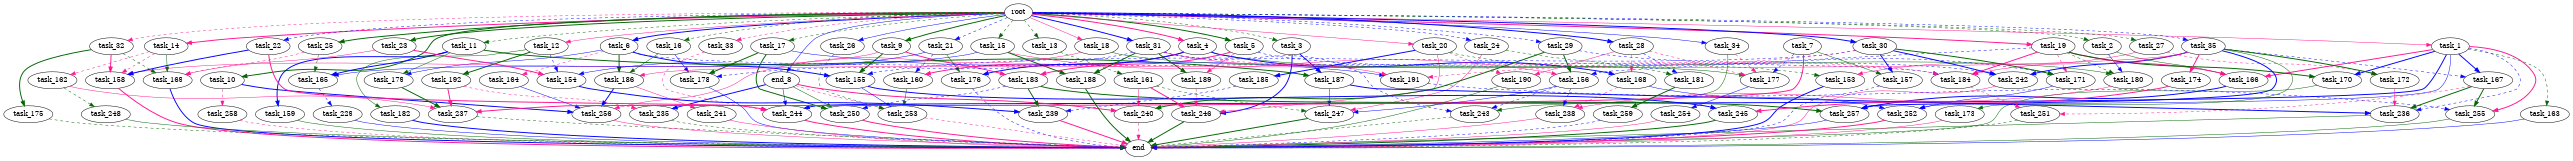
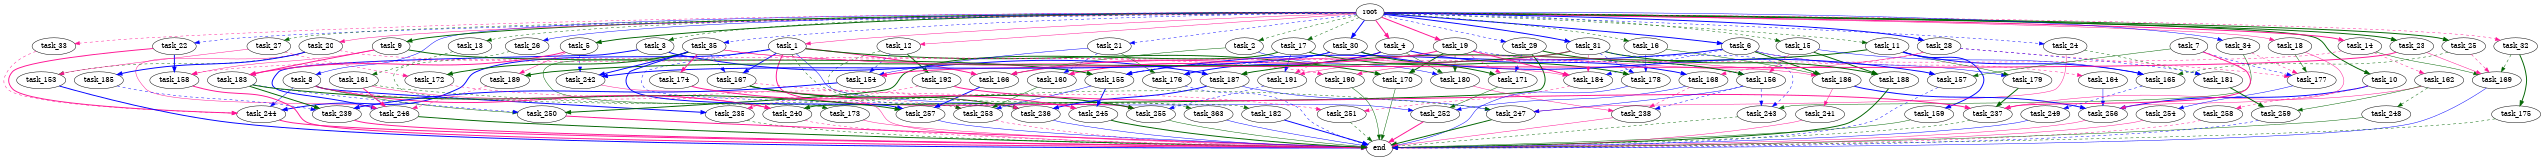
(111, 60) -> none
(389, 60) -> (1002, 101)
(2397, 62) -> (1177, 55)
(782, 80) -> (302, 80)
(2018, 93) -> (1476, 96)
(2395, 95) -> (732, 93)
none -> (2362, 99)
(338, 114) -> (2045, 114)
(2545, 114) -> (1209, 114)
(1915, 127) -> (1168, 137)
(635, 144) -> (1947, 145)
